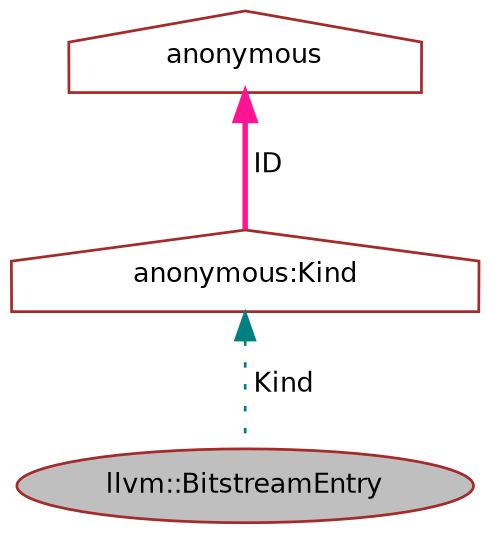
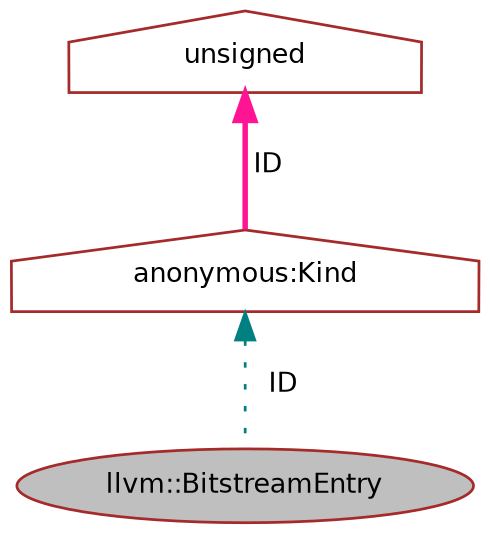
(245, 56) -> (245, 56)
(279, 385) -> (279, 385)
